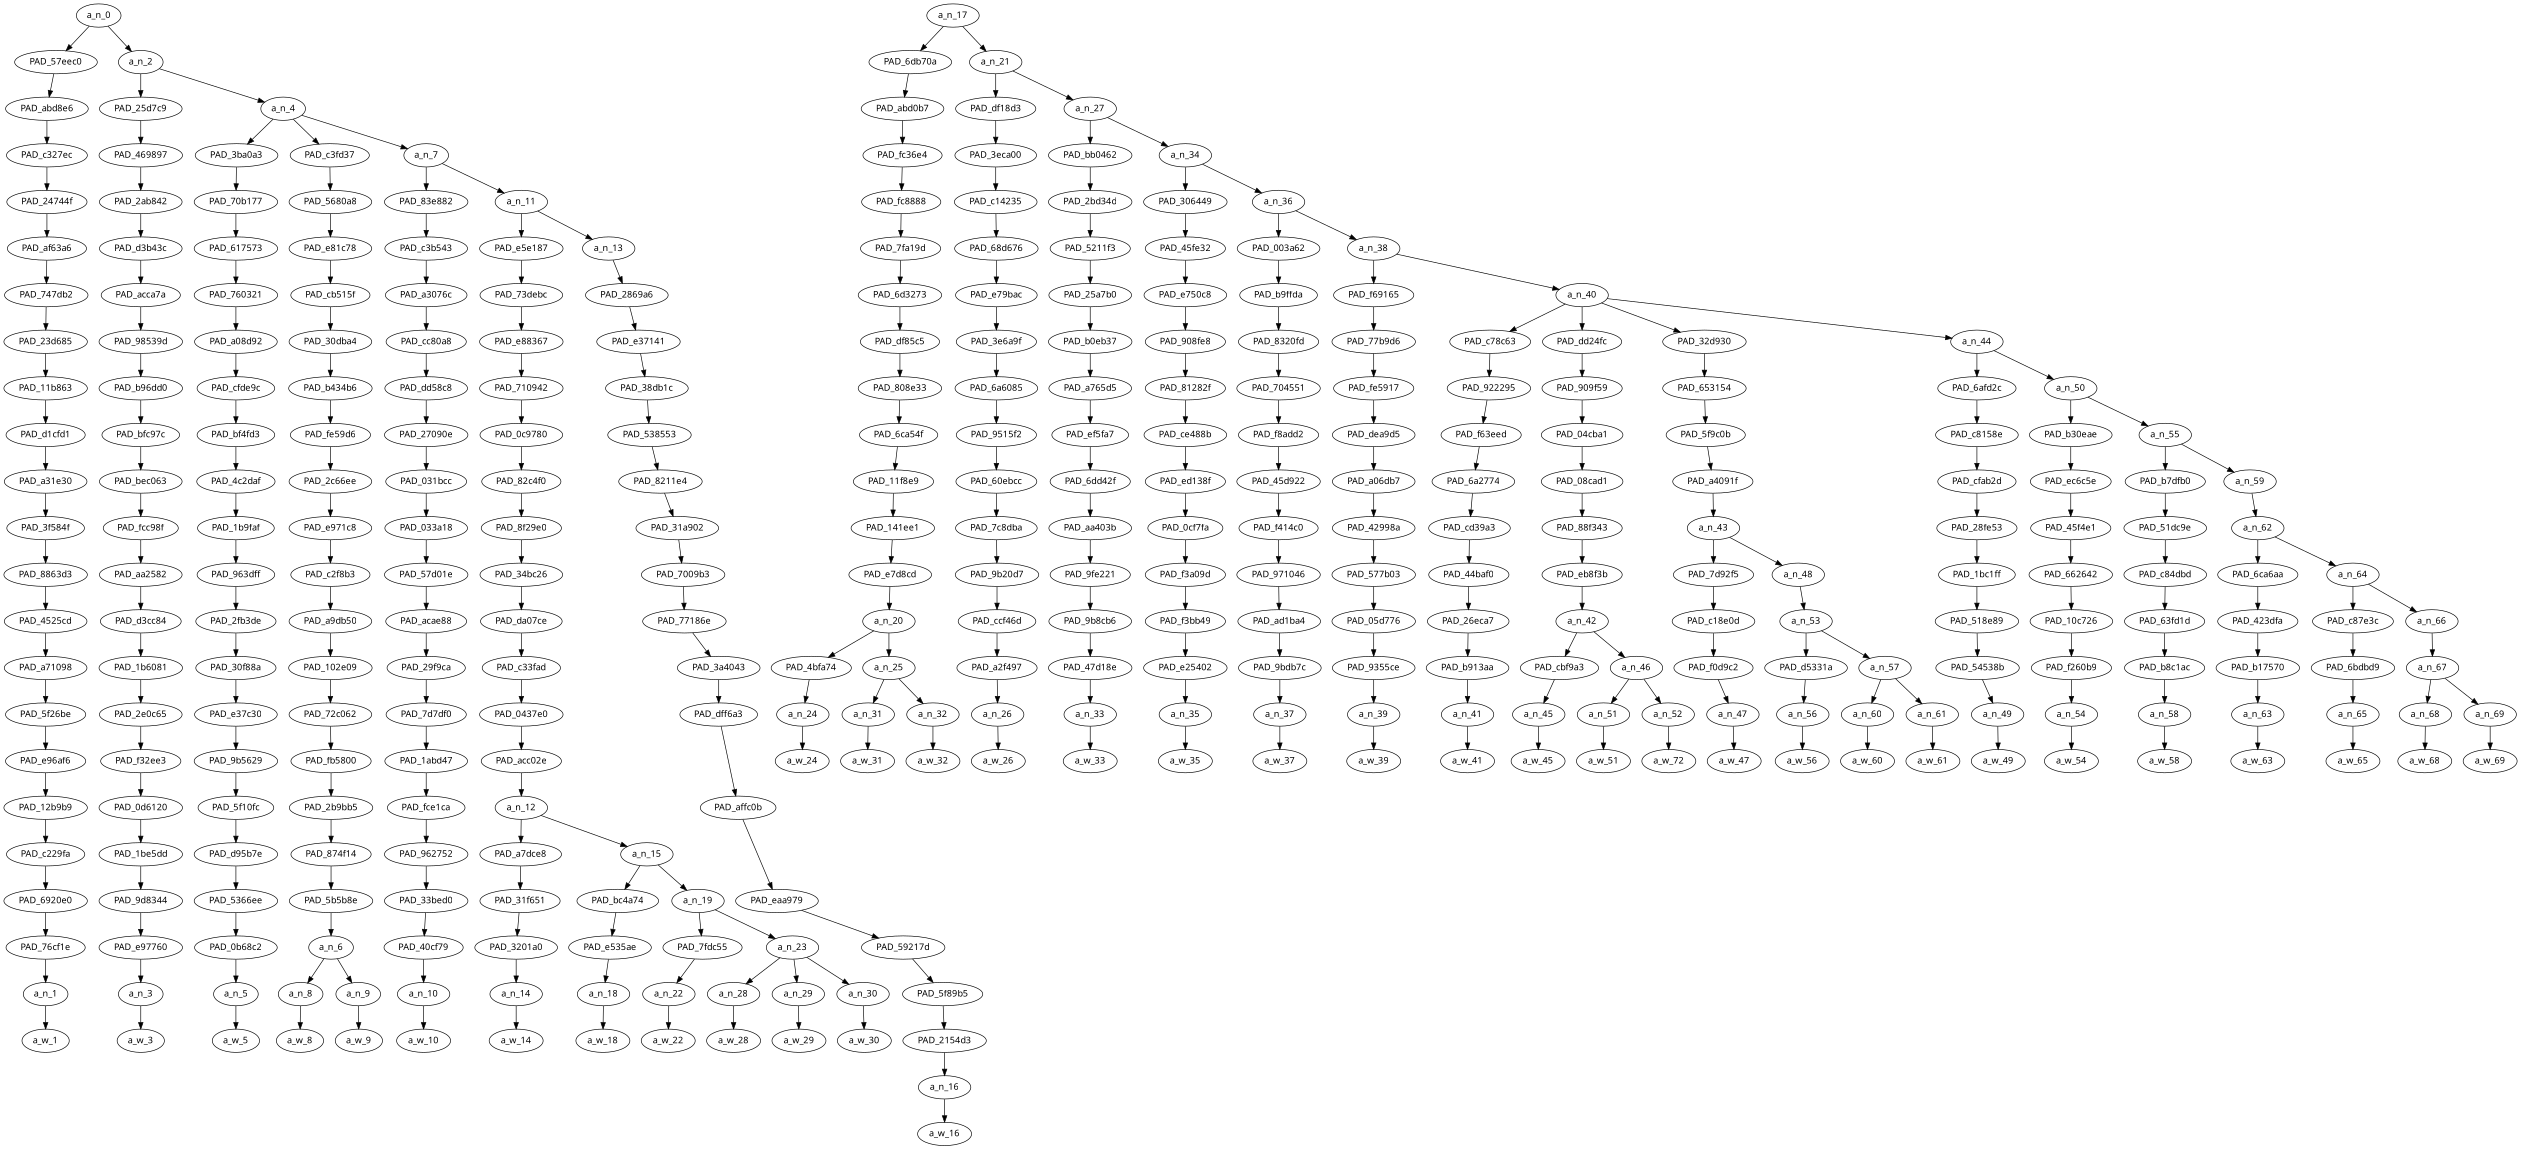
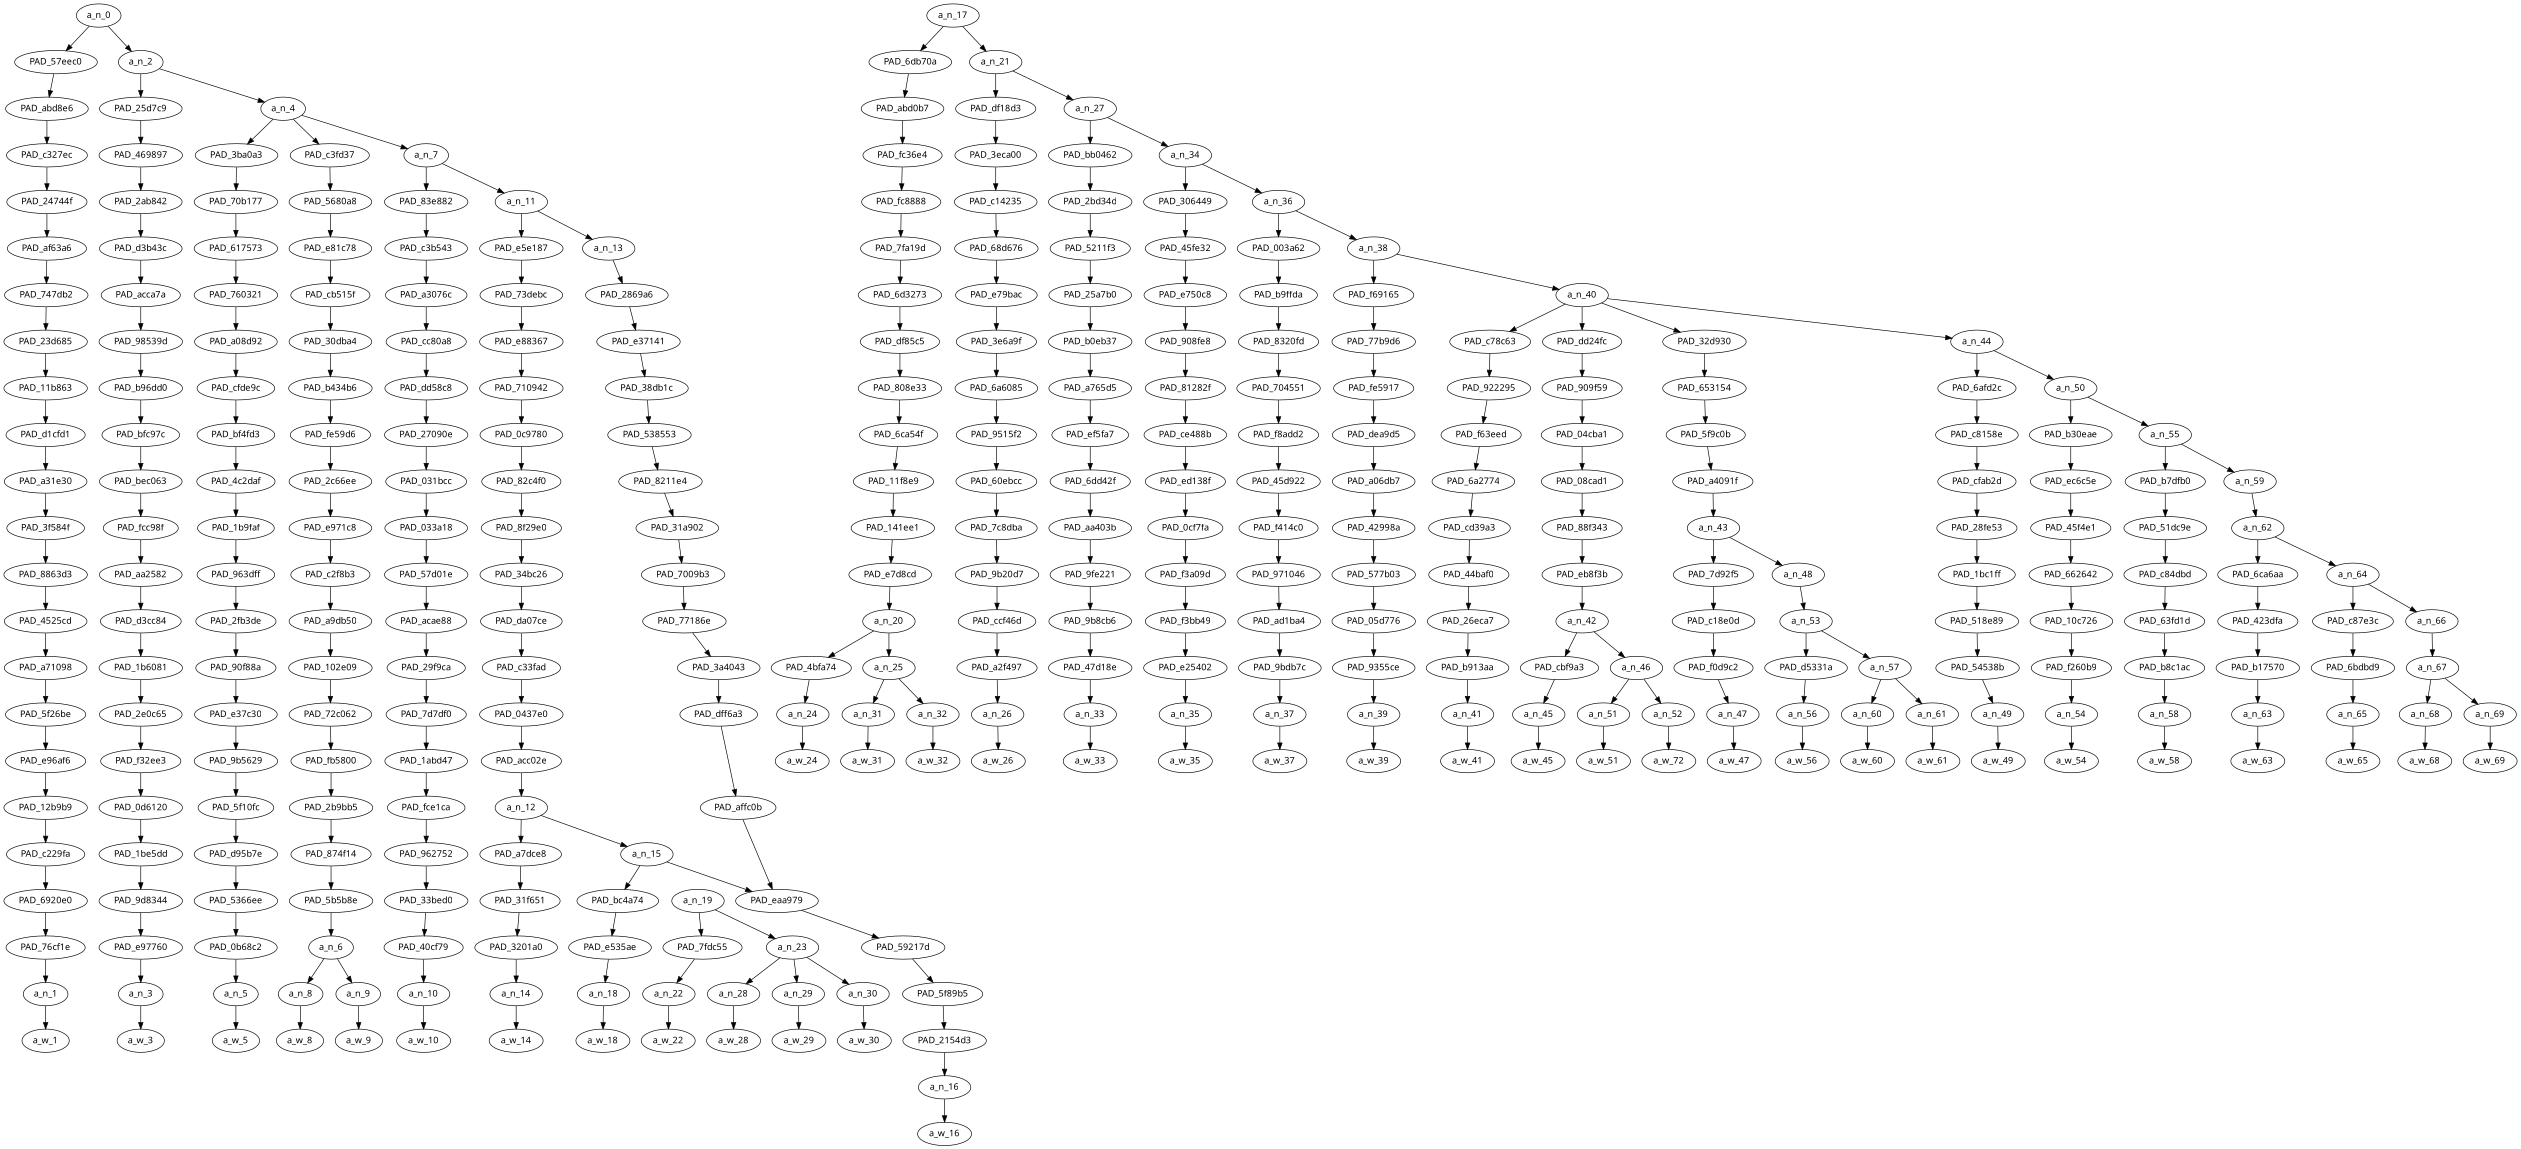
(236, 668) -> (236, 668)
(670, 875) -> (706, 876)
